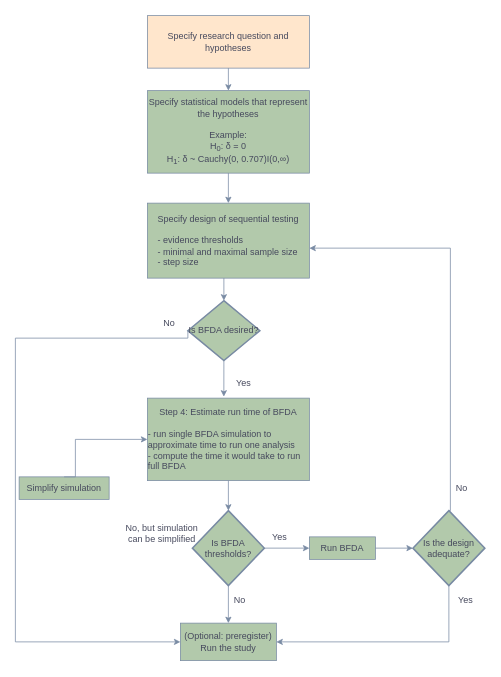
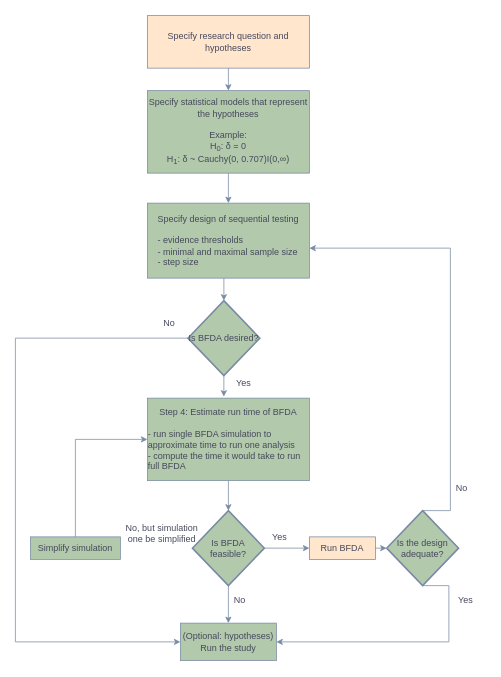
(224, 330) -> (224, 338)
(64, 488) -> (75, 548)
(162, 533) -> (162, 533)
(228, 548) -> (228, 548)
(342, 548) -> (342, 548)
(449, 548) -> (423, 548)
(228, 642) -> (228, 642)
